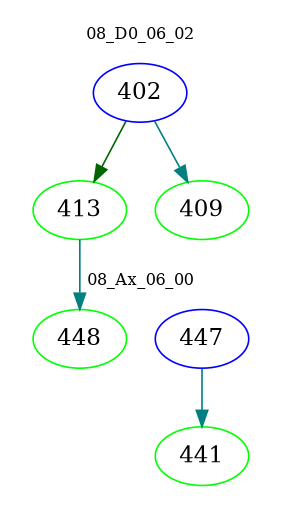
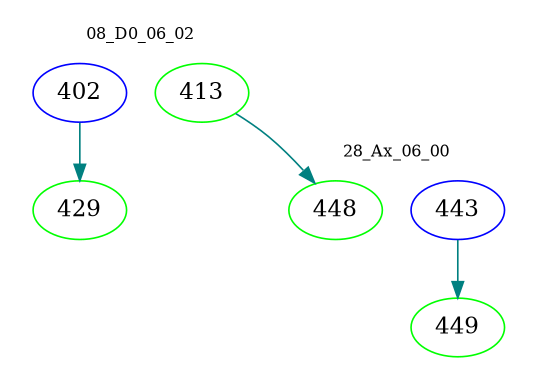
(114, 144) -> none
(202, 210) -> (80, 210)
(141, 281) -> (397, 152)
(202, 339) -> (458, 210)
(202, 456) -> (458, 327)
